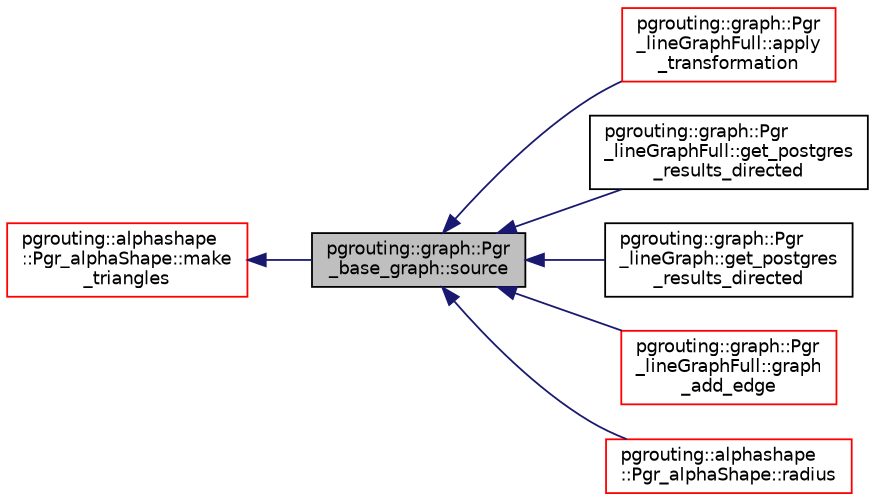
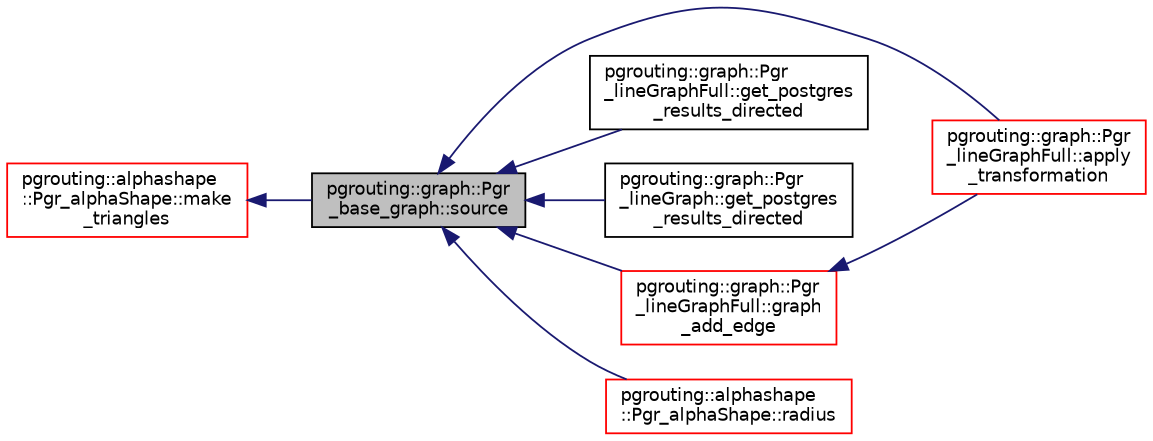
none -> (913, 231)
